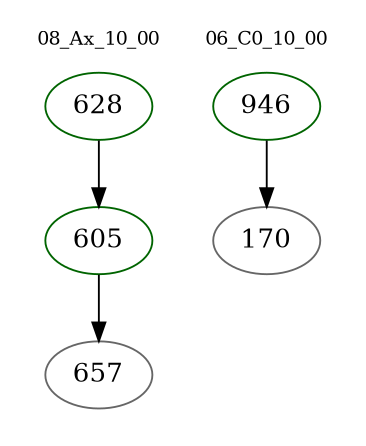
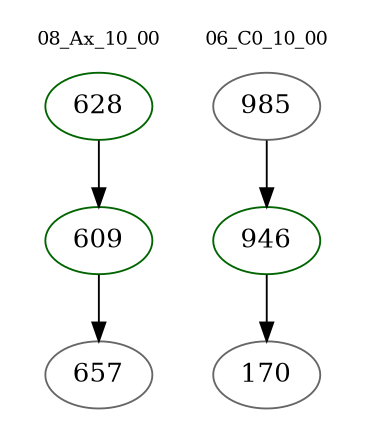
none -> (267, 106)
(99, 241) -> (99, 241)
